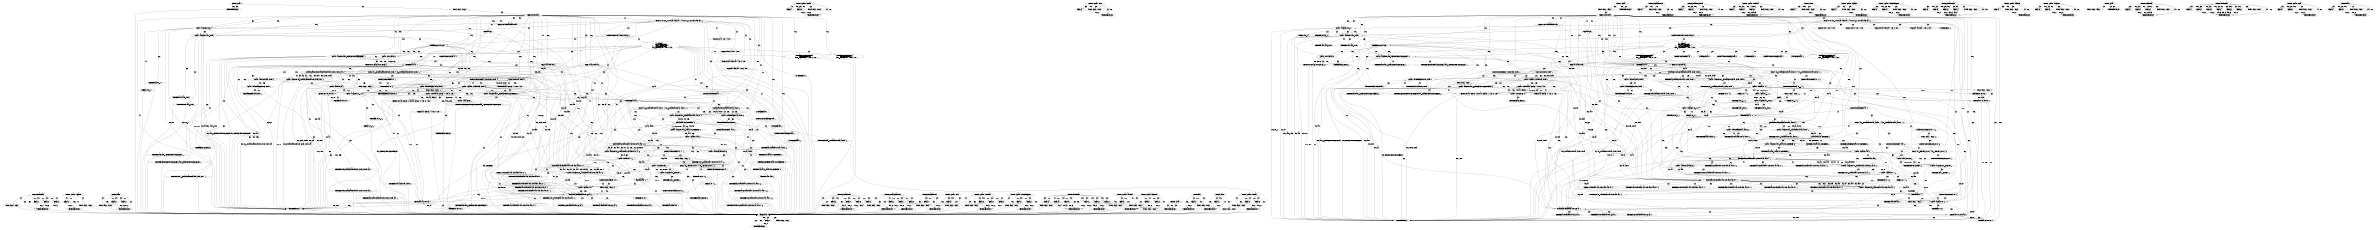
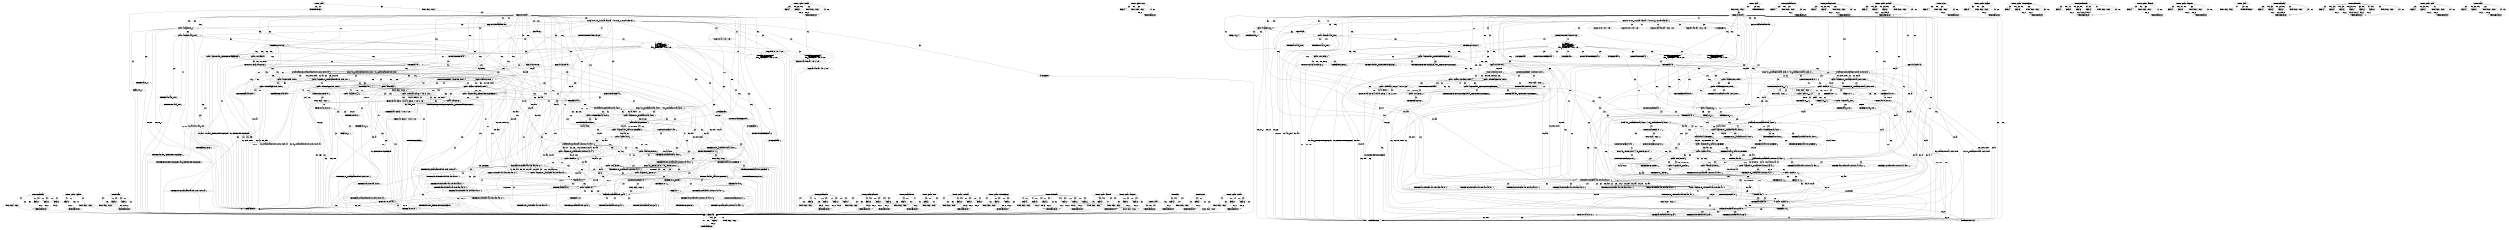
(1680, 80) -> none
(387, 83) -> (344, 90)
(483, 93) -> (435, 101)
(1546, 94) -> none
(1803, 94) -> (1787, 92)
(1757, 105) -> (1846, 105)
(1764, 105) -> (1862, 105)
